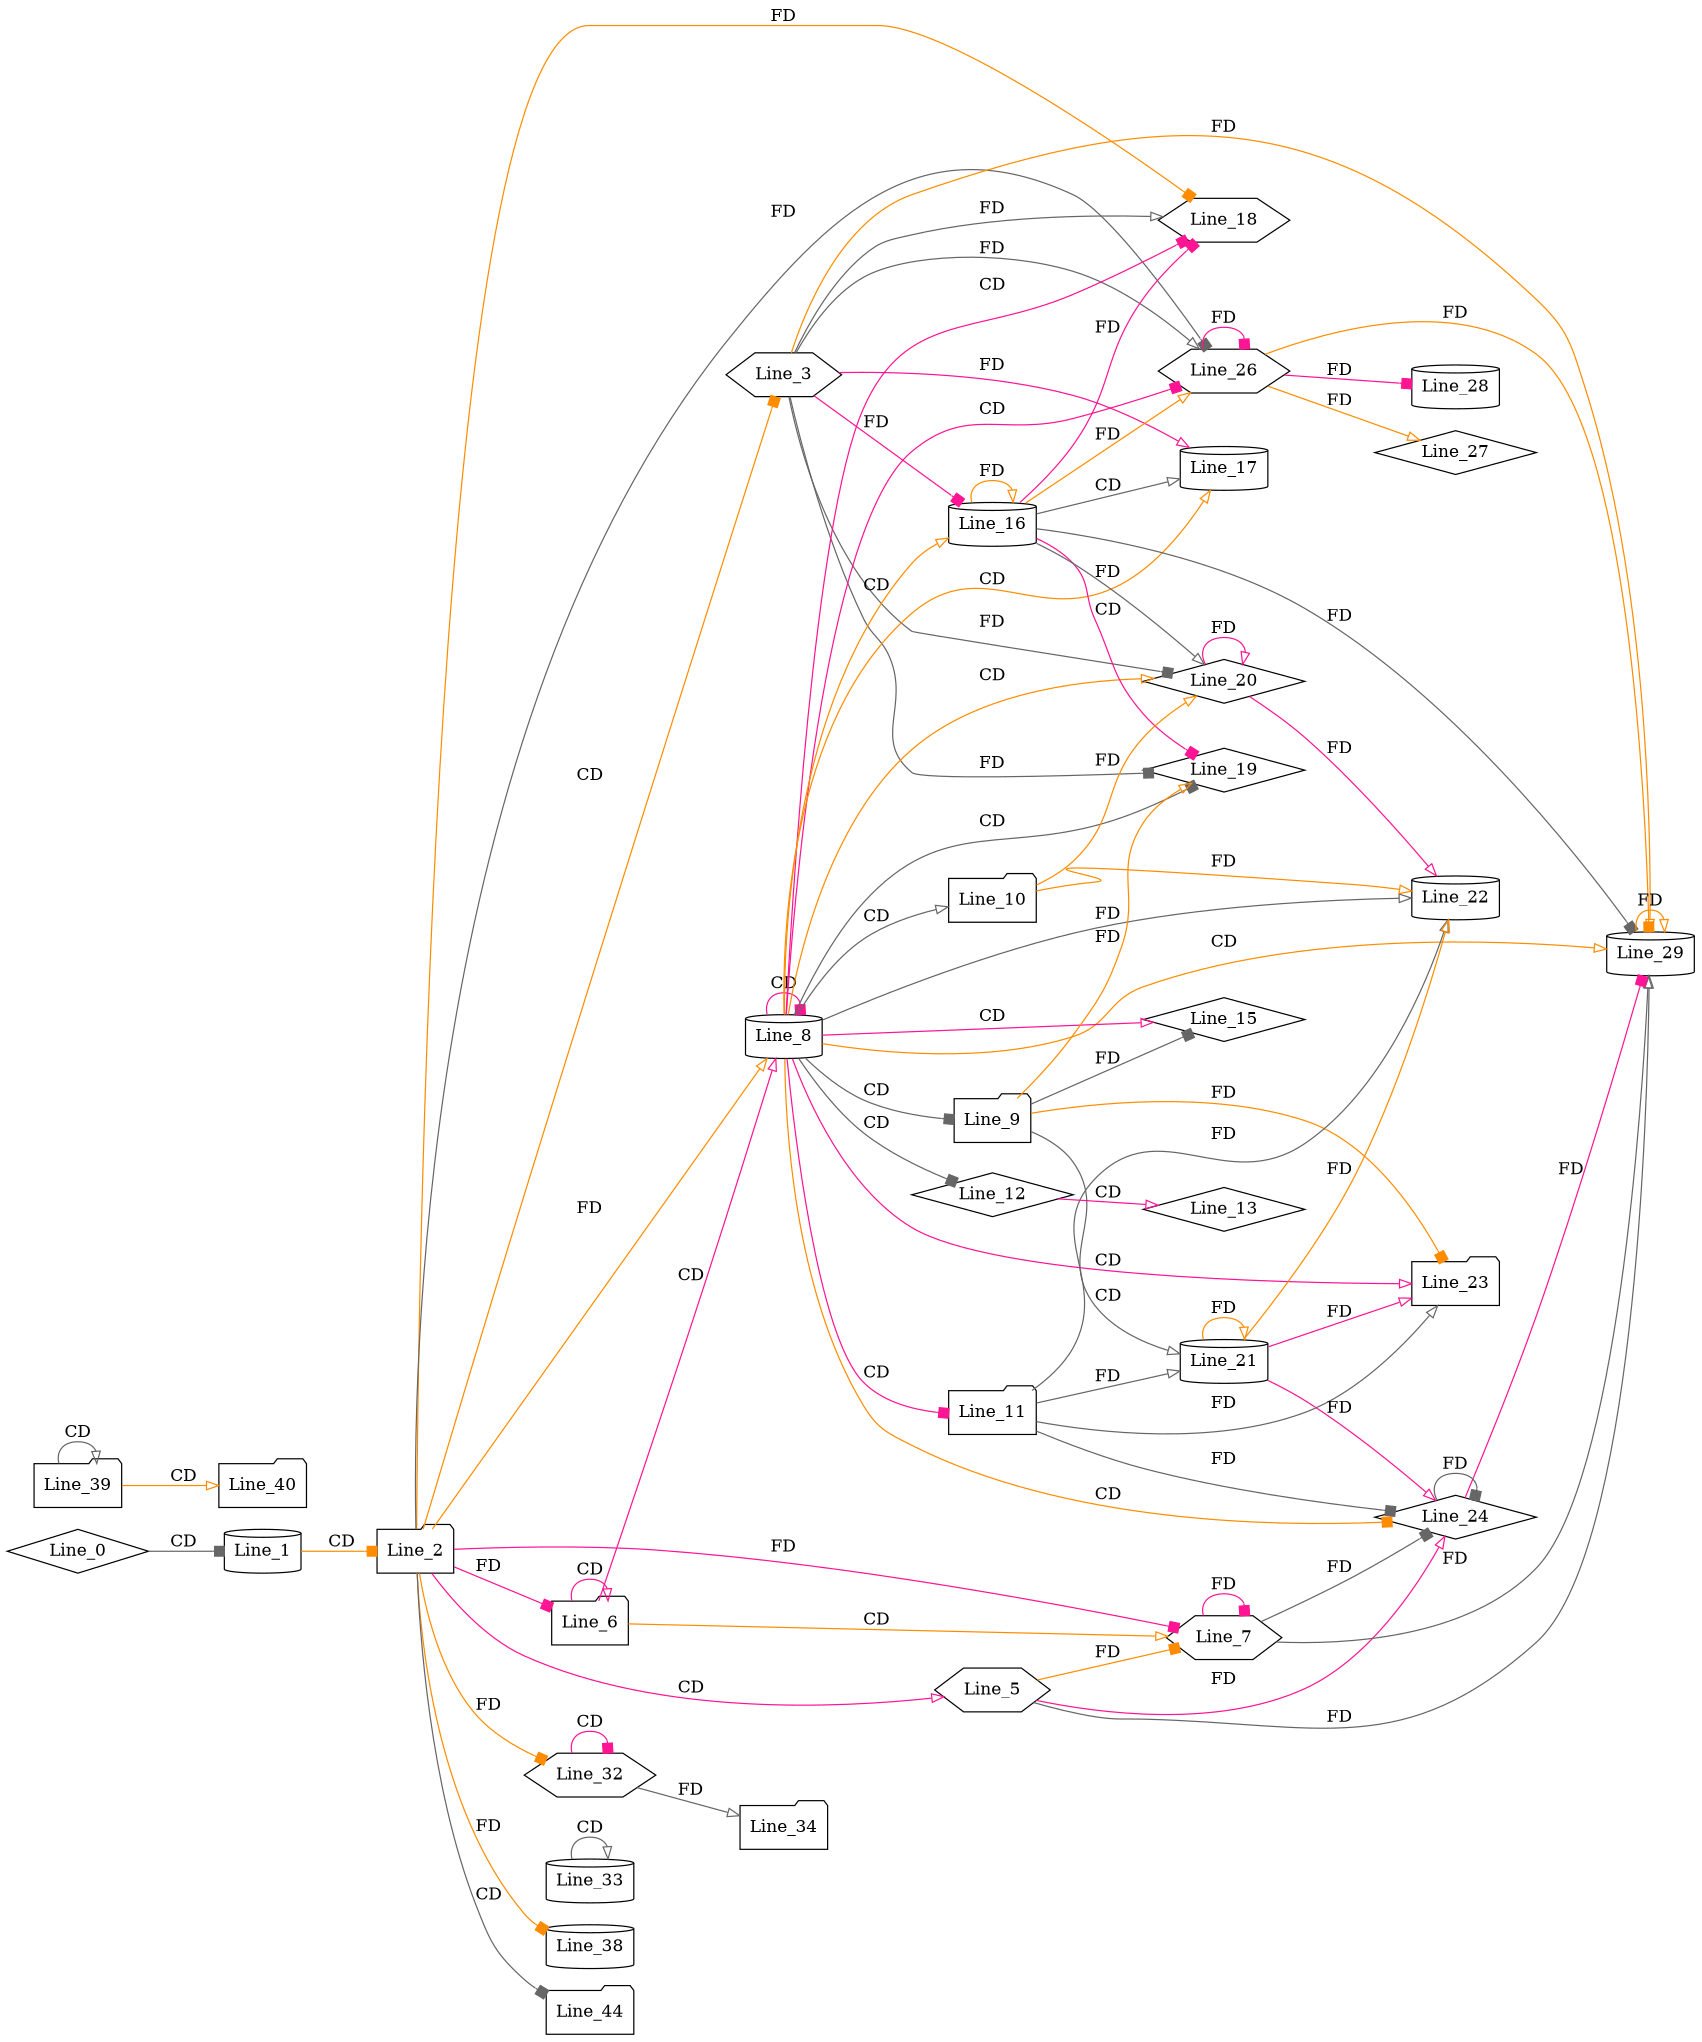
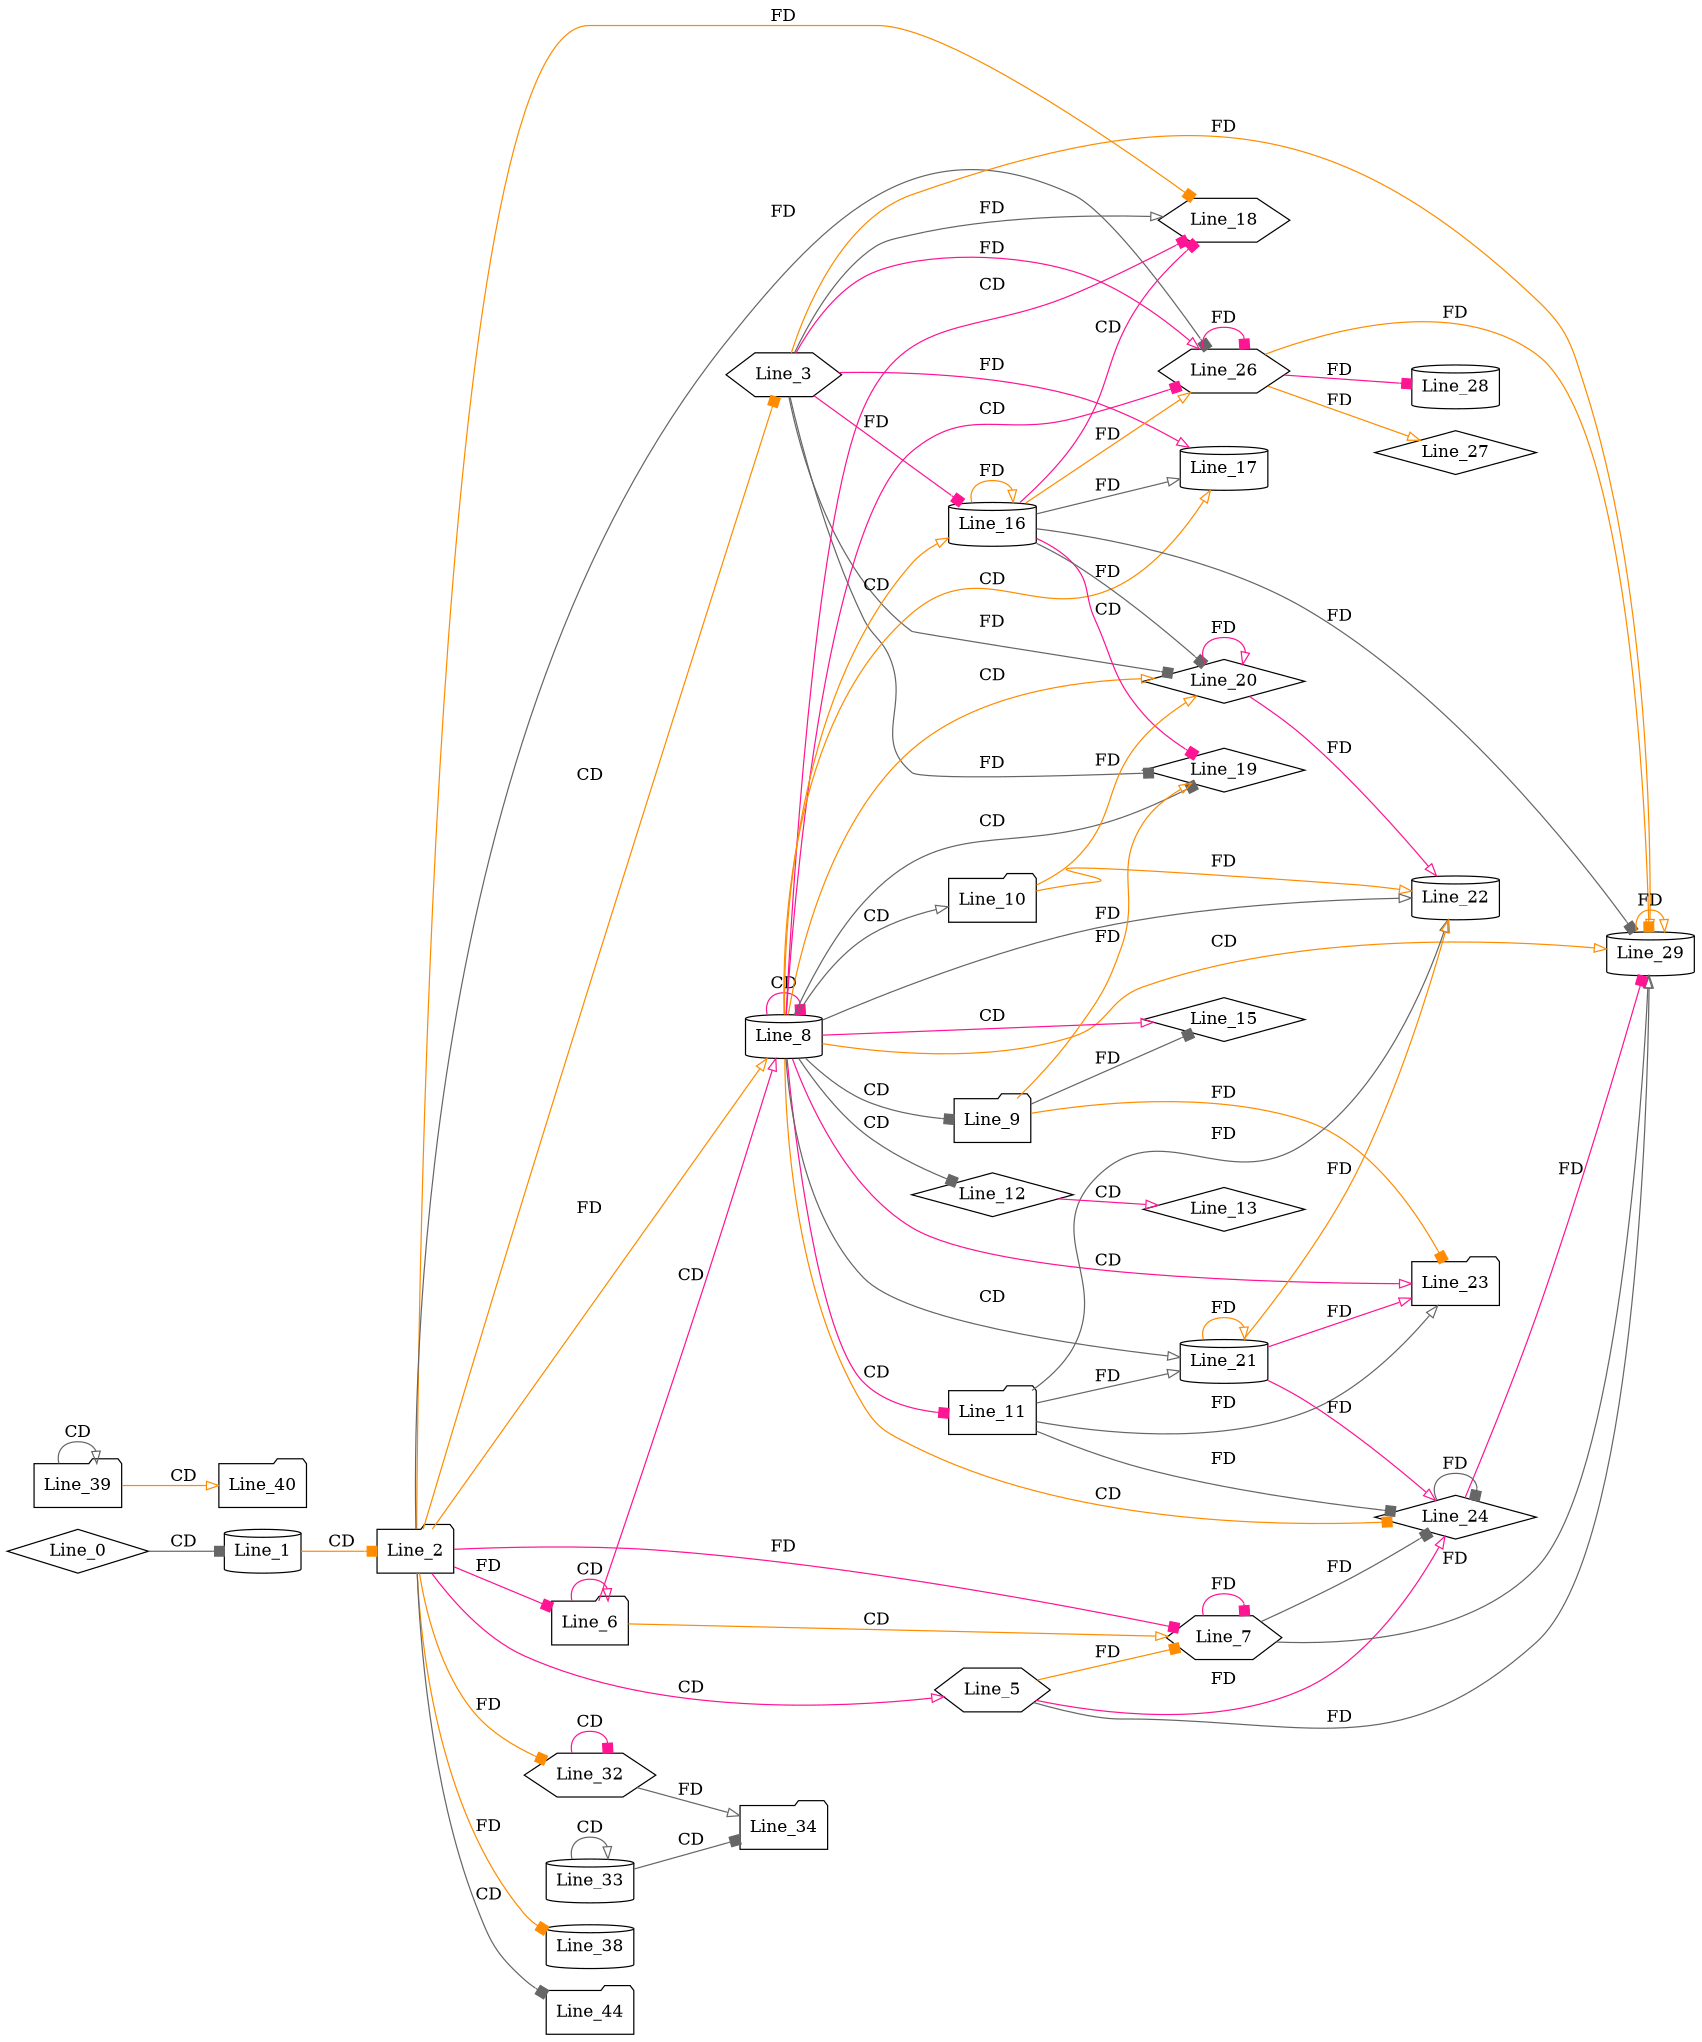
(985, 258) -> (985, 258)
(1108, 328) -> (1108, 328)
(1108, 486) -> (1108, 486)
(1119, 595) -> (1119, 595)
(1083, 1237) -> (898, 1299)
none -> (681, 1856)
